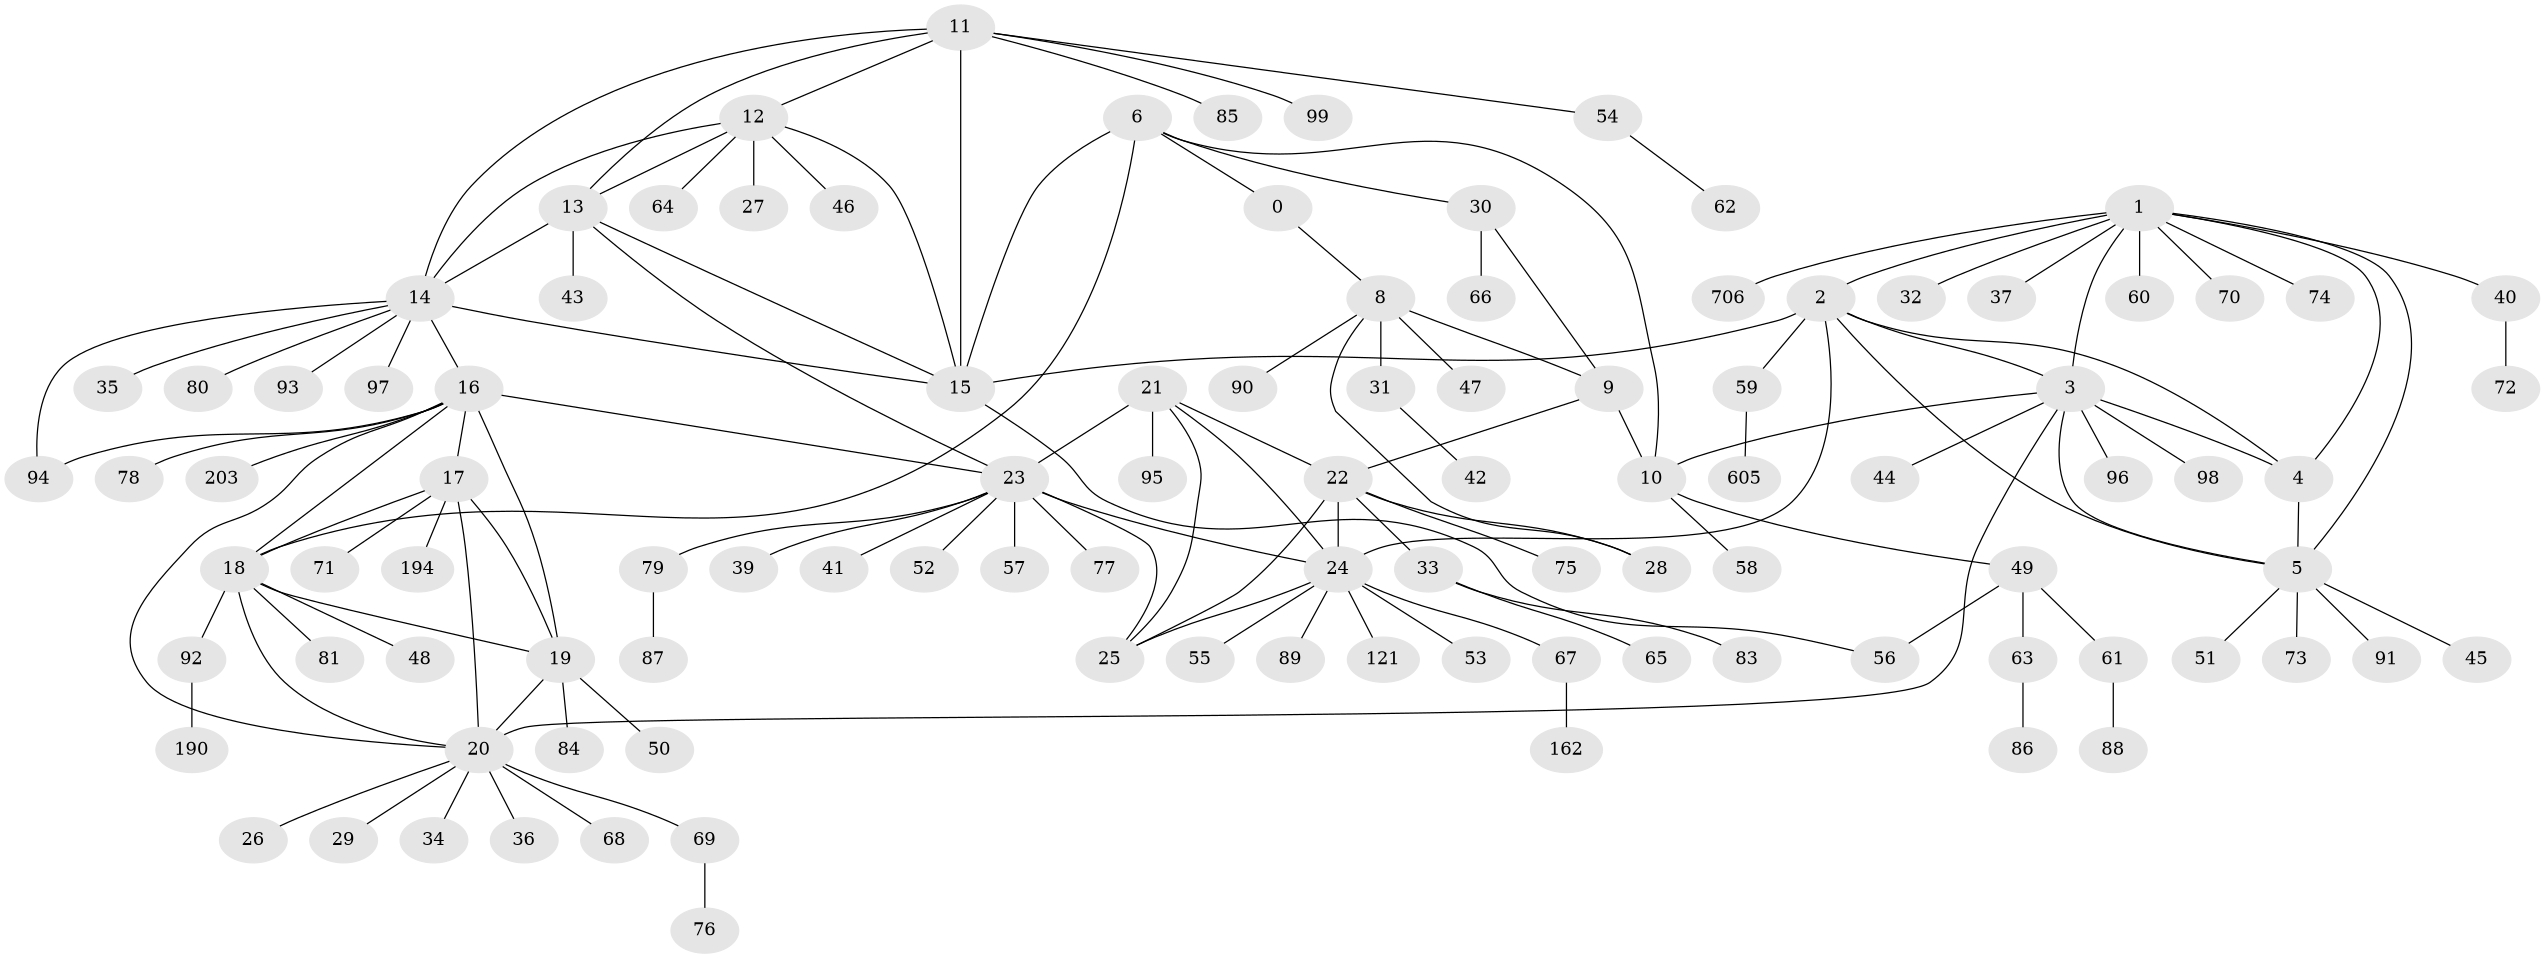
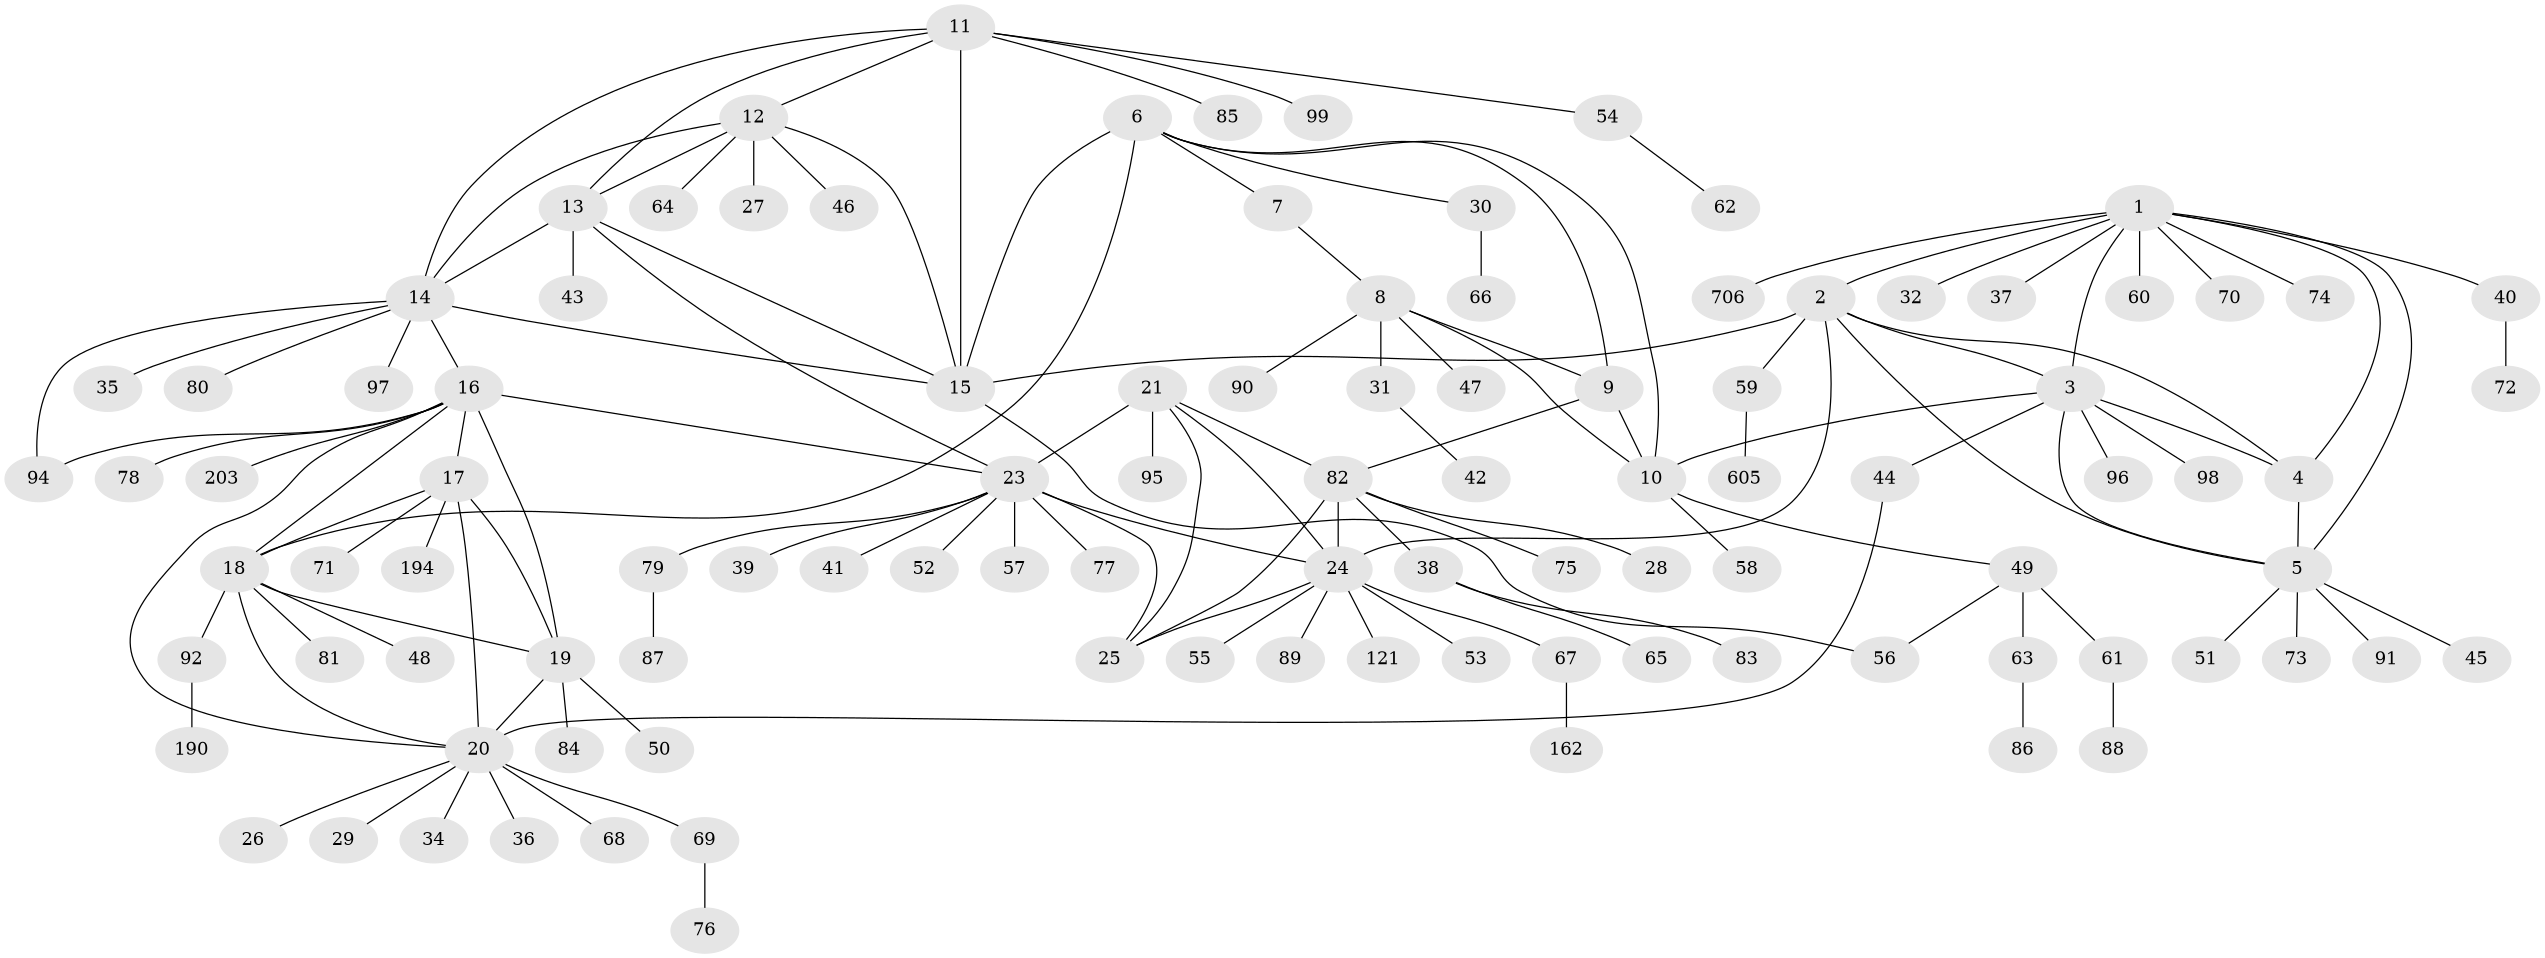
(1278, 208) -> (1278, 208)
(1545, 299) -> (1463, 152)
(288, 389) -> none
(1338, 479) -> (1338, 479)
(1422, 493) -> (1527, 375)
(1428, 569) -> (1428, 569)
(1371, 713) -> (1253, 722)
